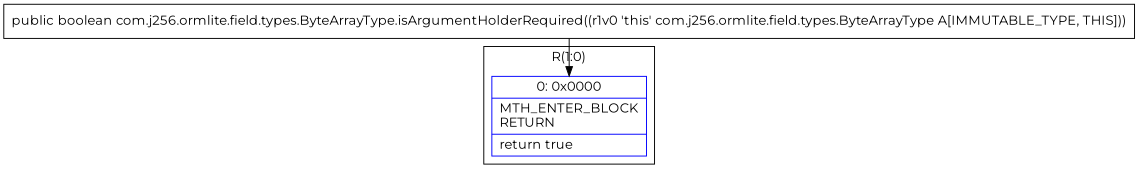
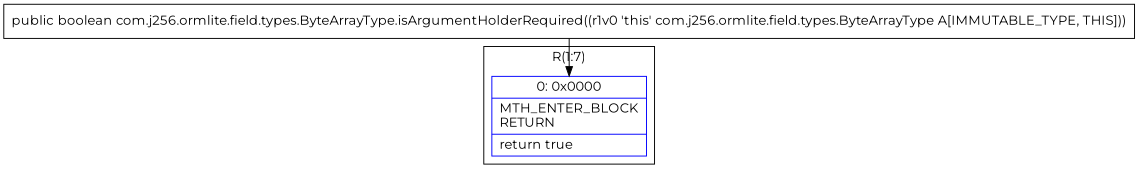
(569, 57) -> (569, 57)
